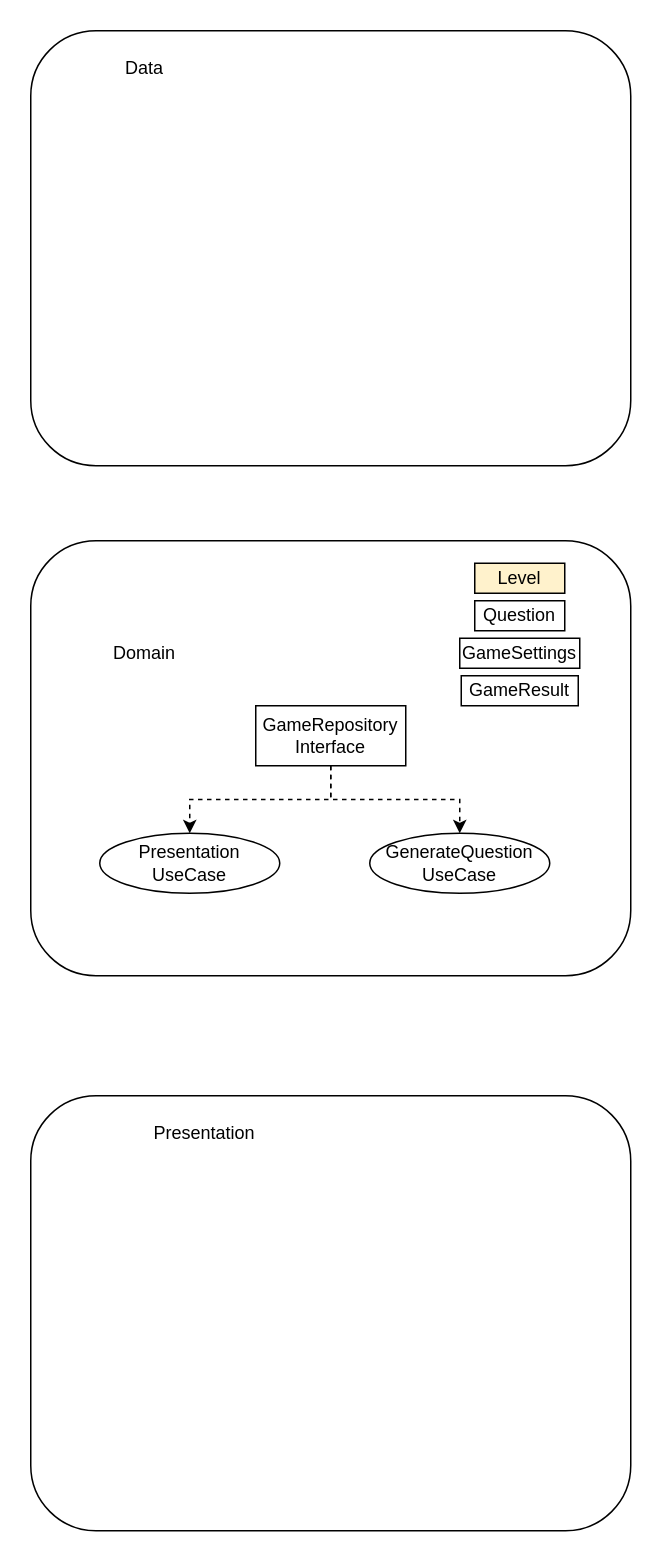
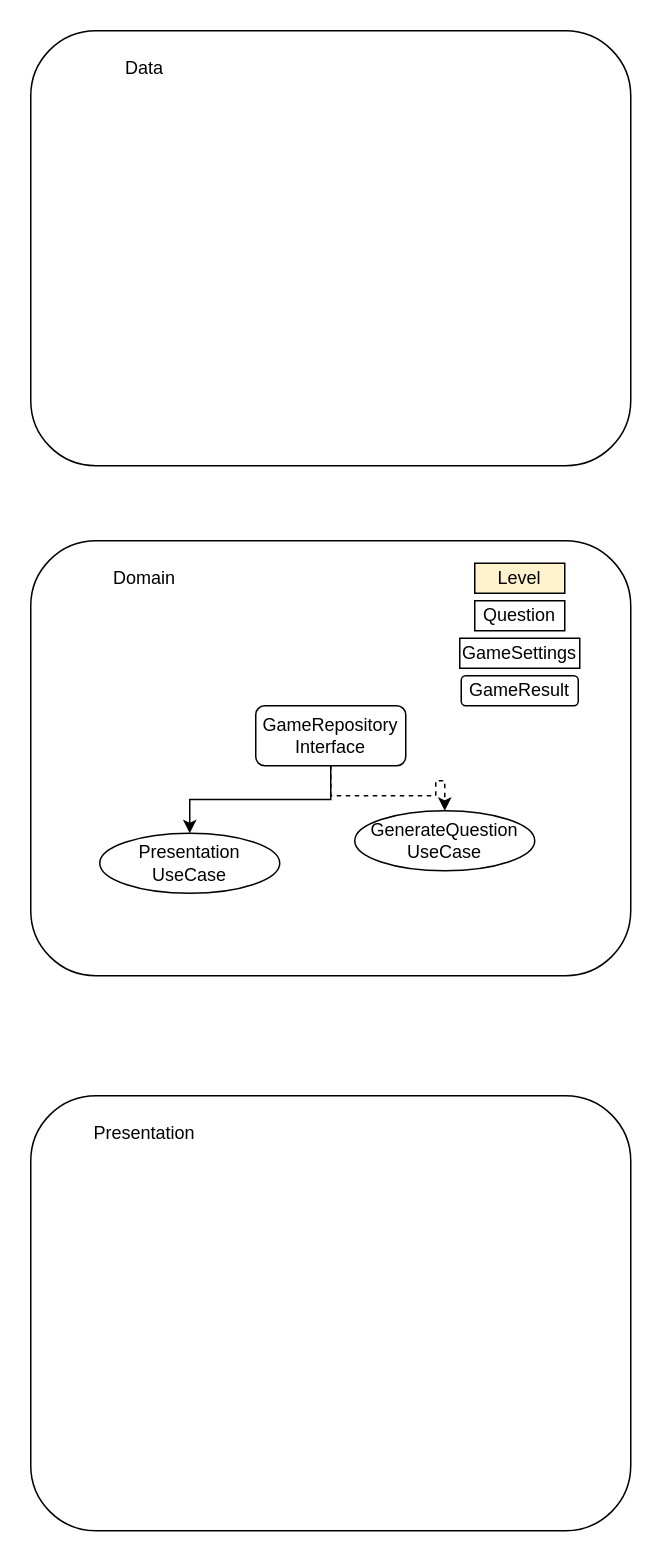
(145, 653) -> (145, 578)
(520, 691) -> (520, 691)
(331, 736) -> (331, 736)
(248, 800) -> (248, 800)
(460, 863) -> (445, 841)
(205, 1133) -> (145, 1133)
